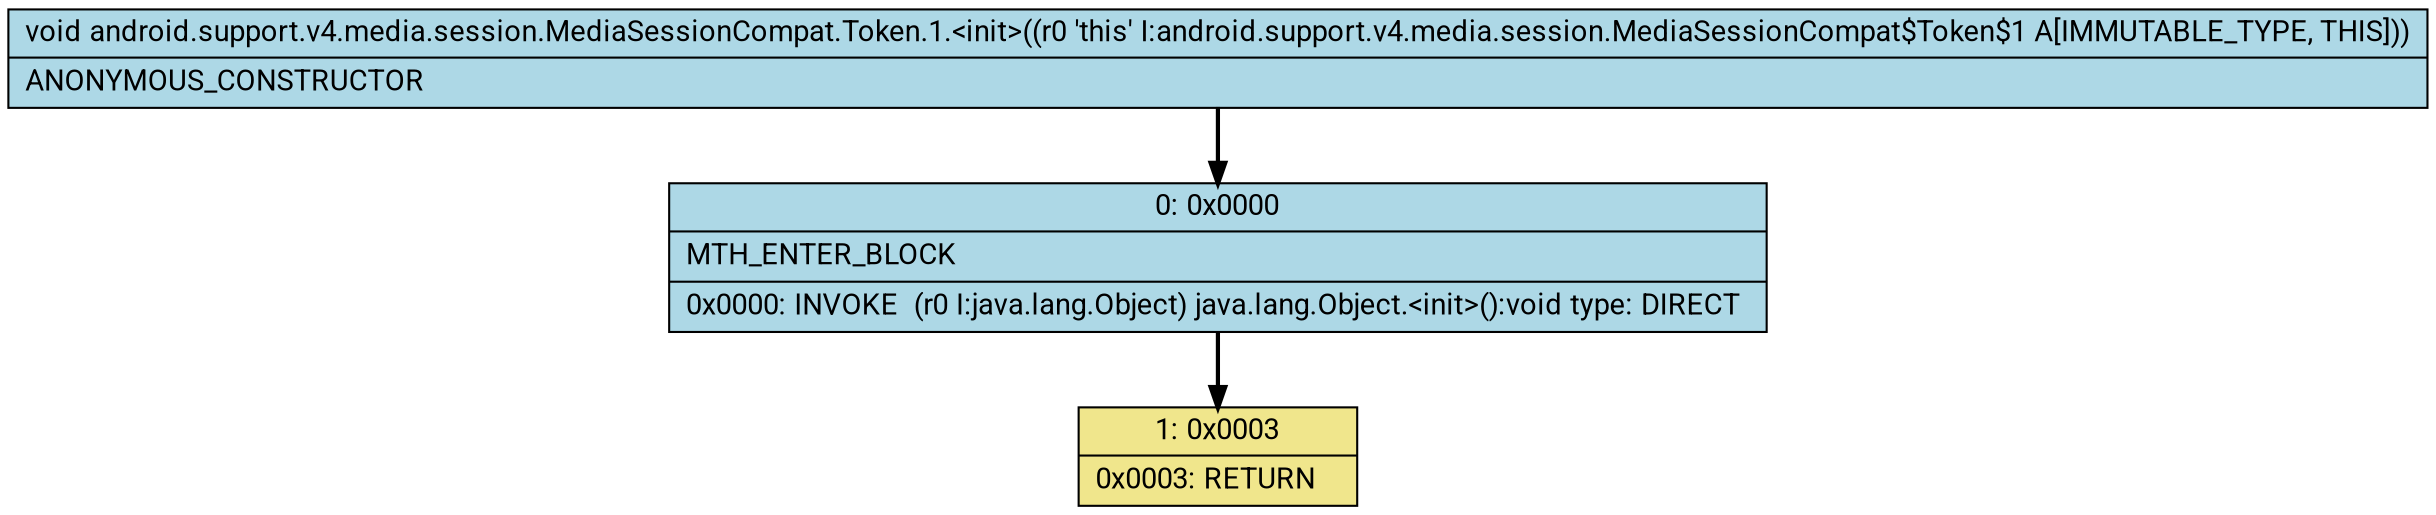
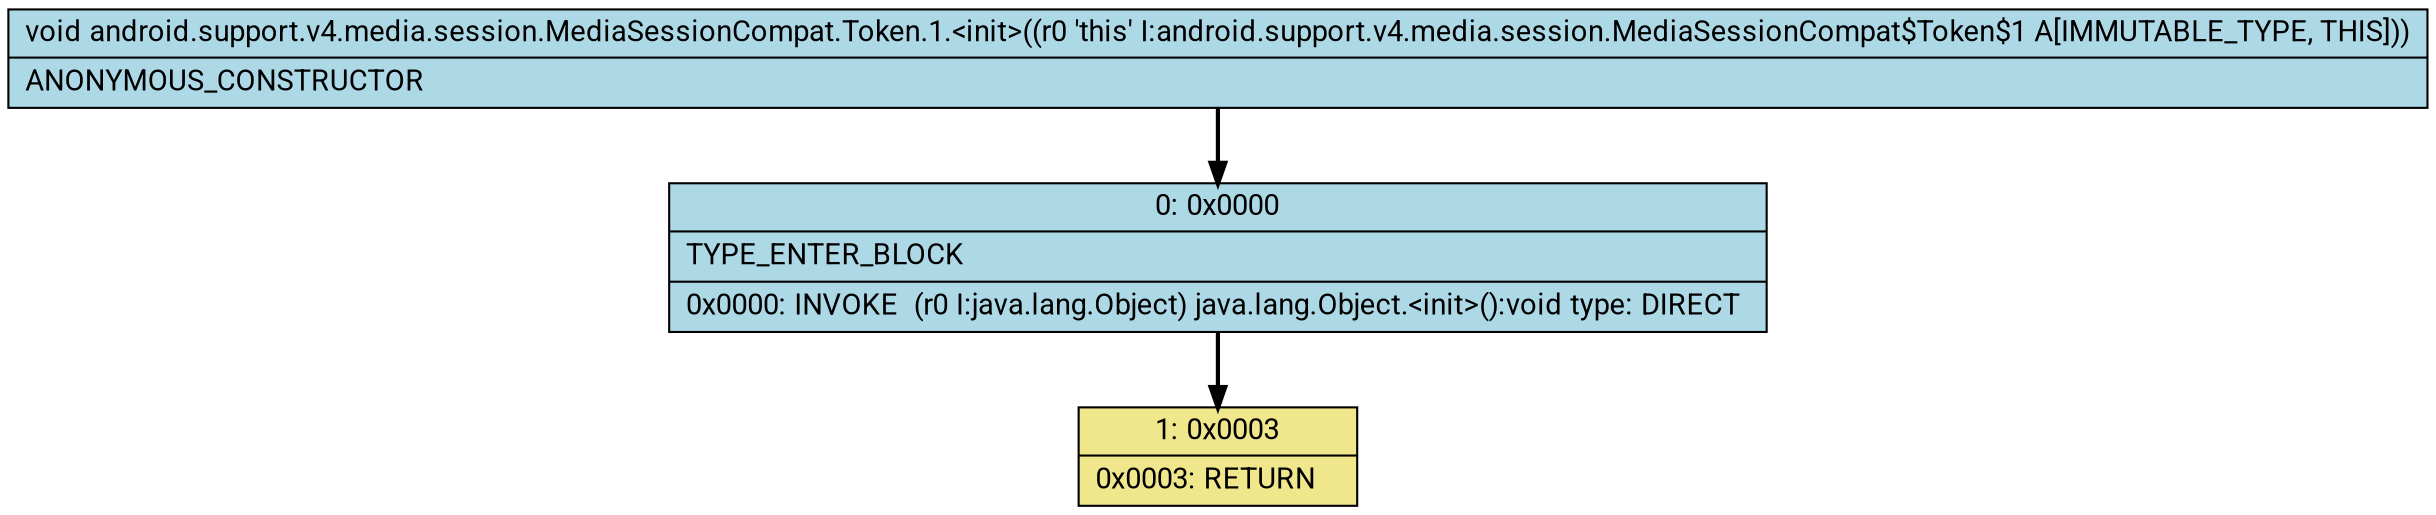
(822, 256) -> (825, 256)
